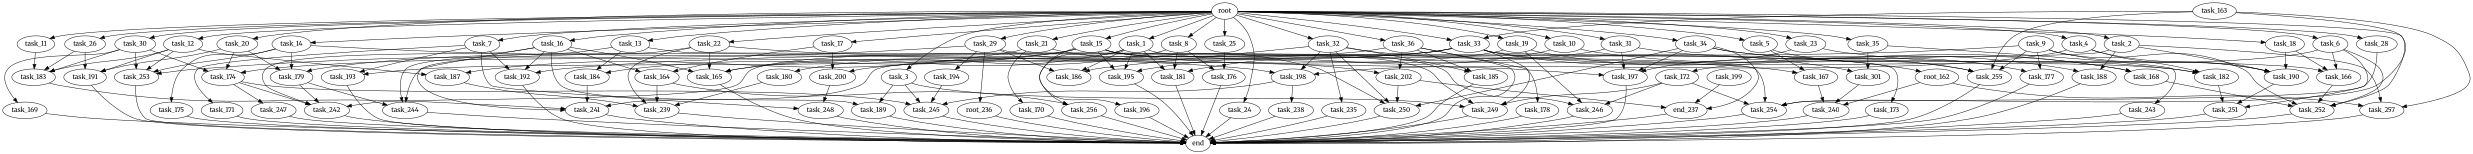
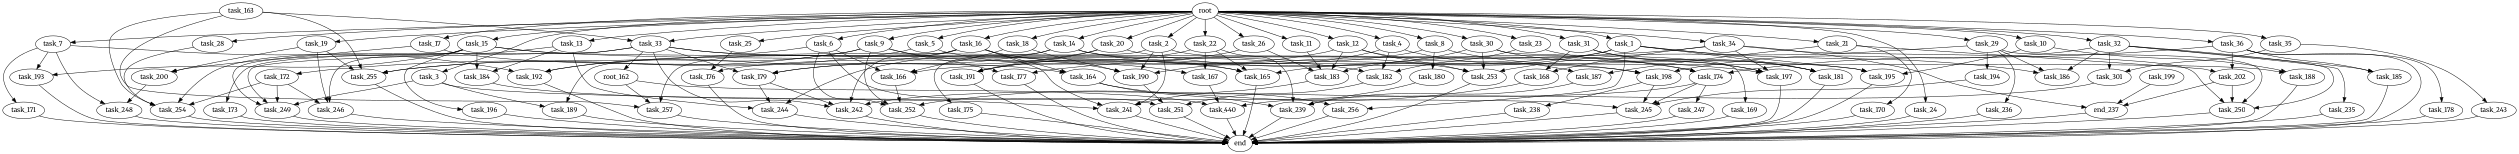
(2003, 18) -> (975, 26)
(979, 110) -> (1999, 110)
(1826, 110) -> (1223, 110)
